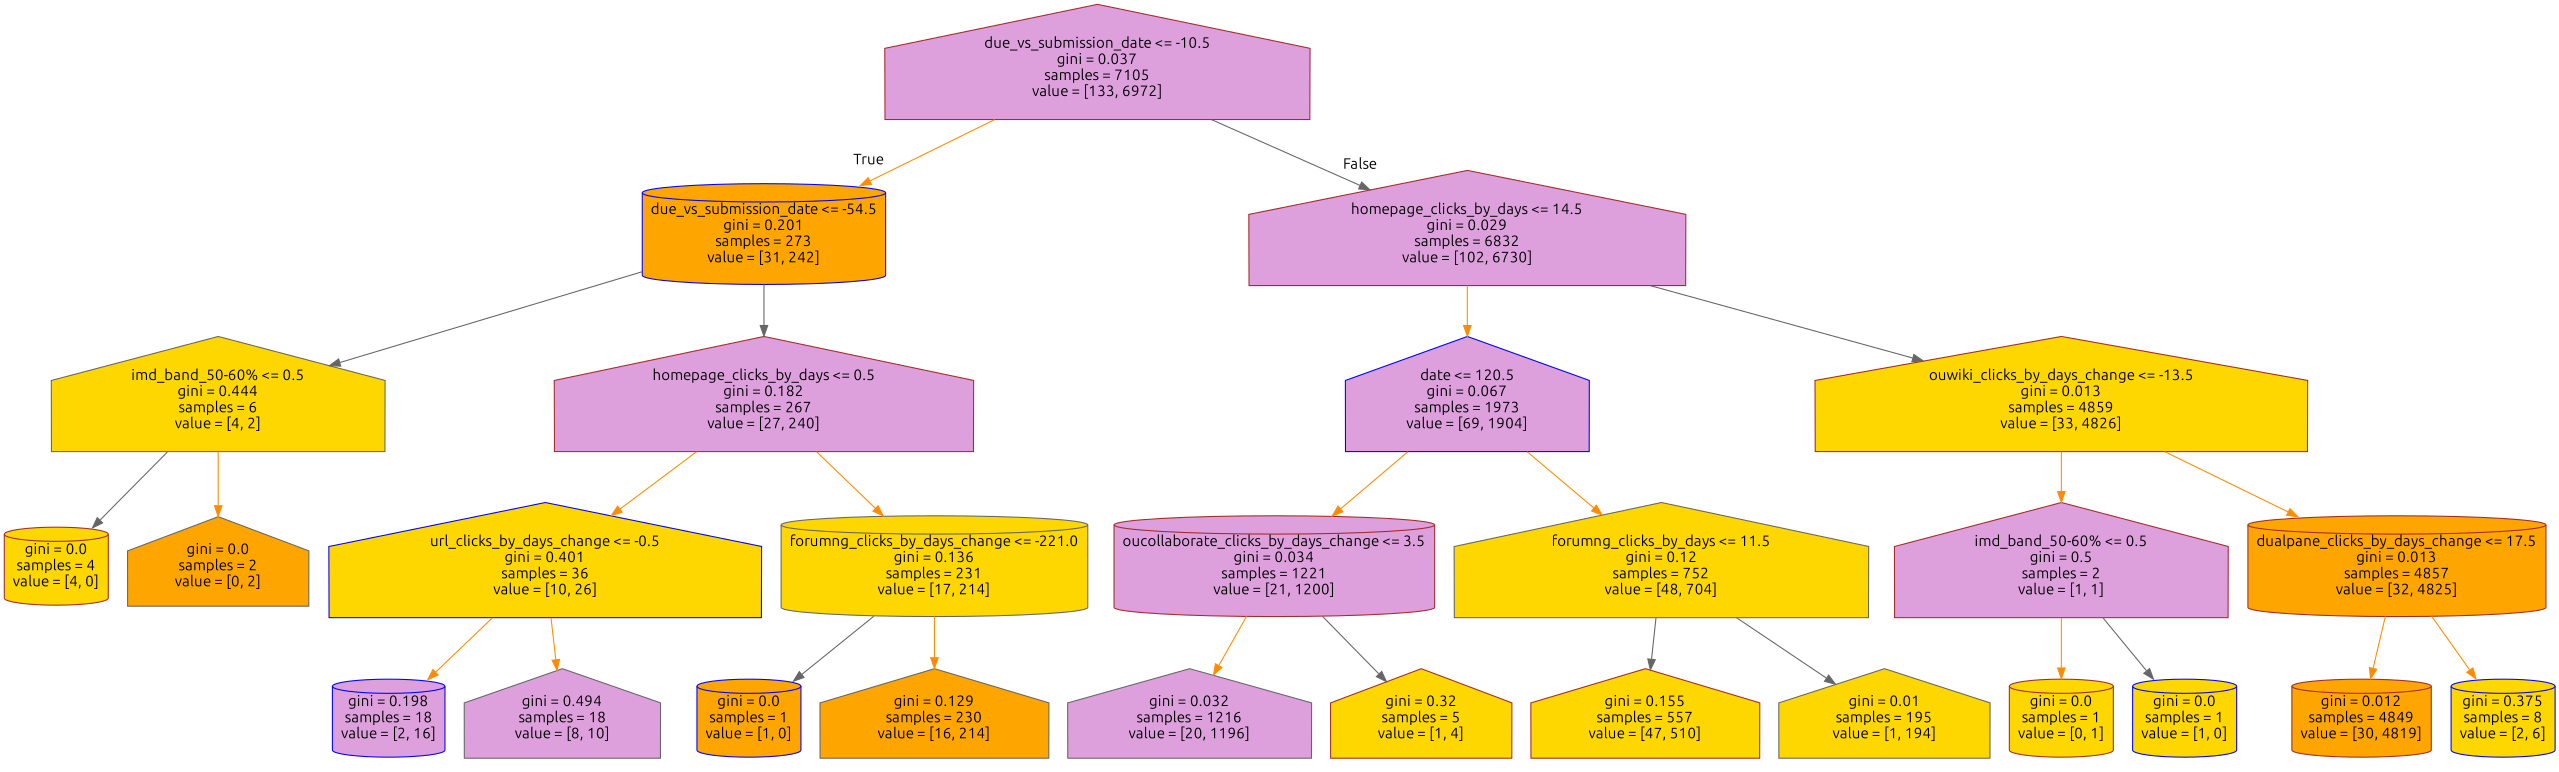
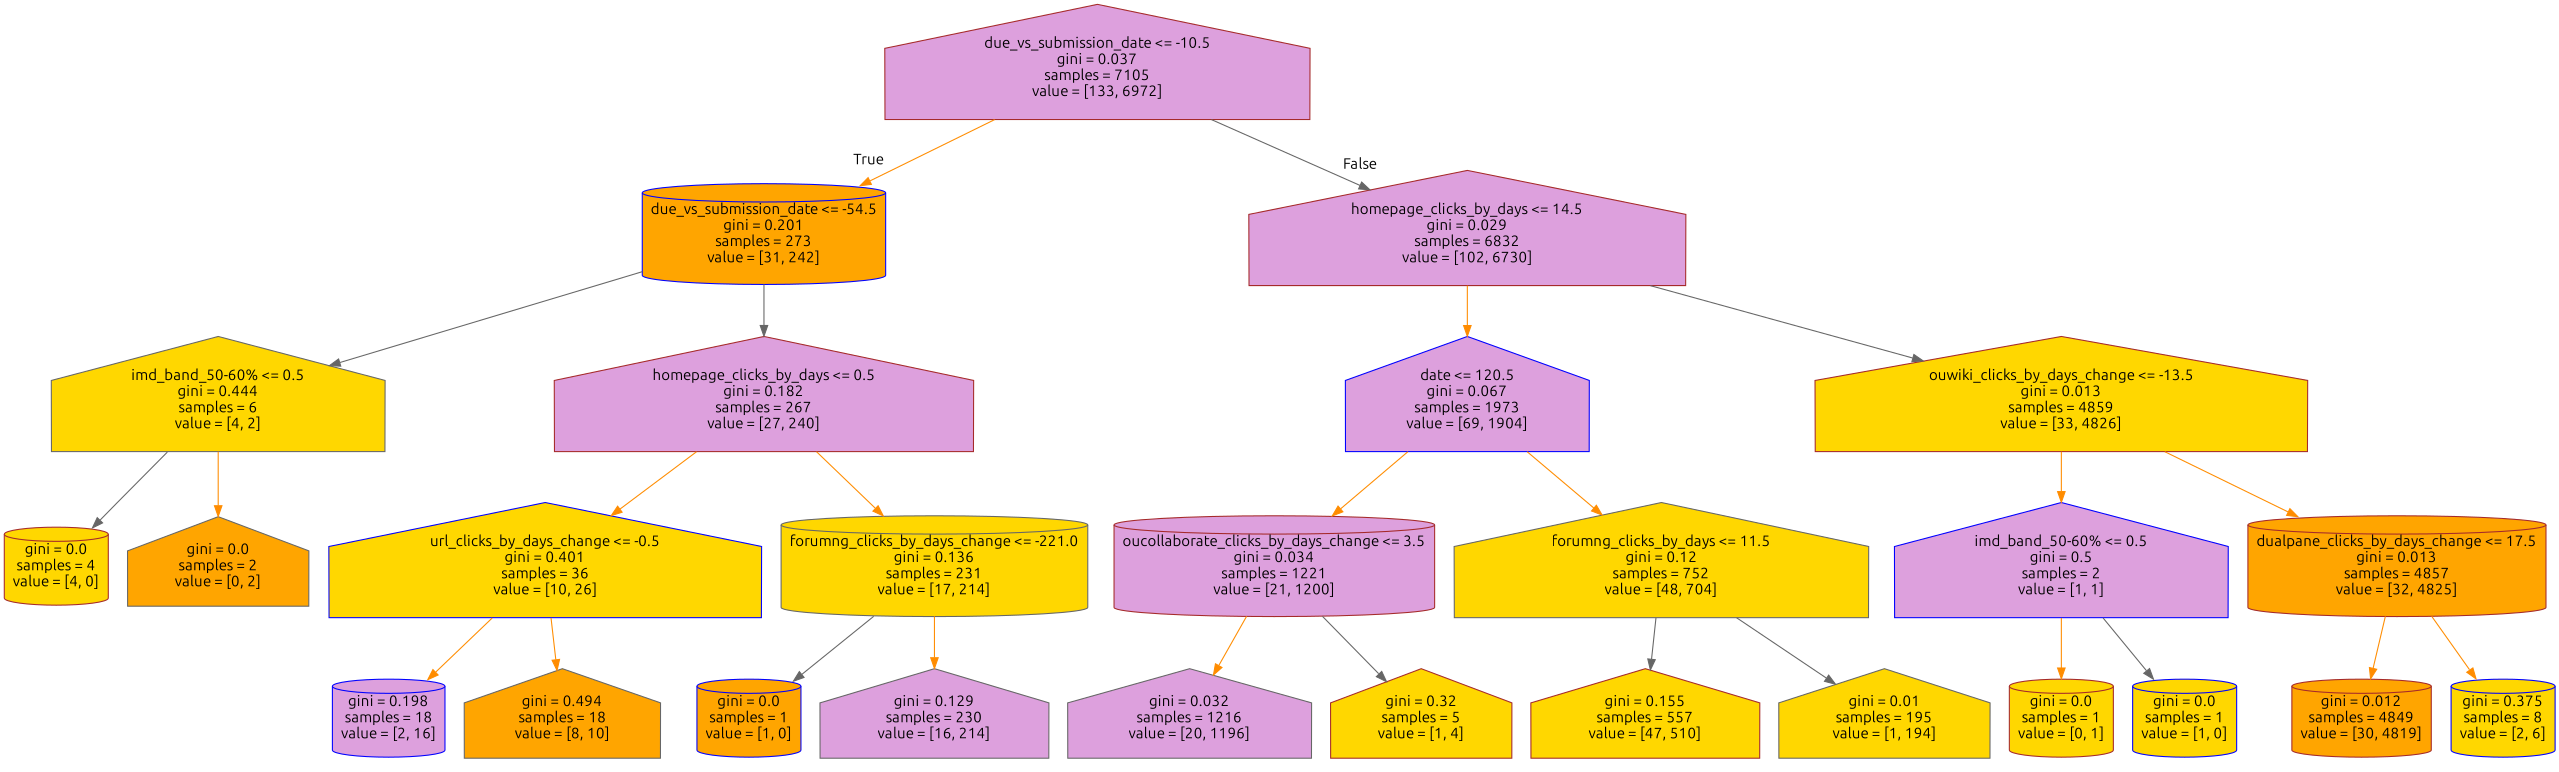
(2061, 566) -> (2061, 566)
(562, 718) -> (562, 718)
(934, 718) -> (934, 718)
